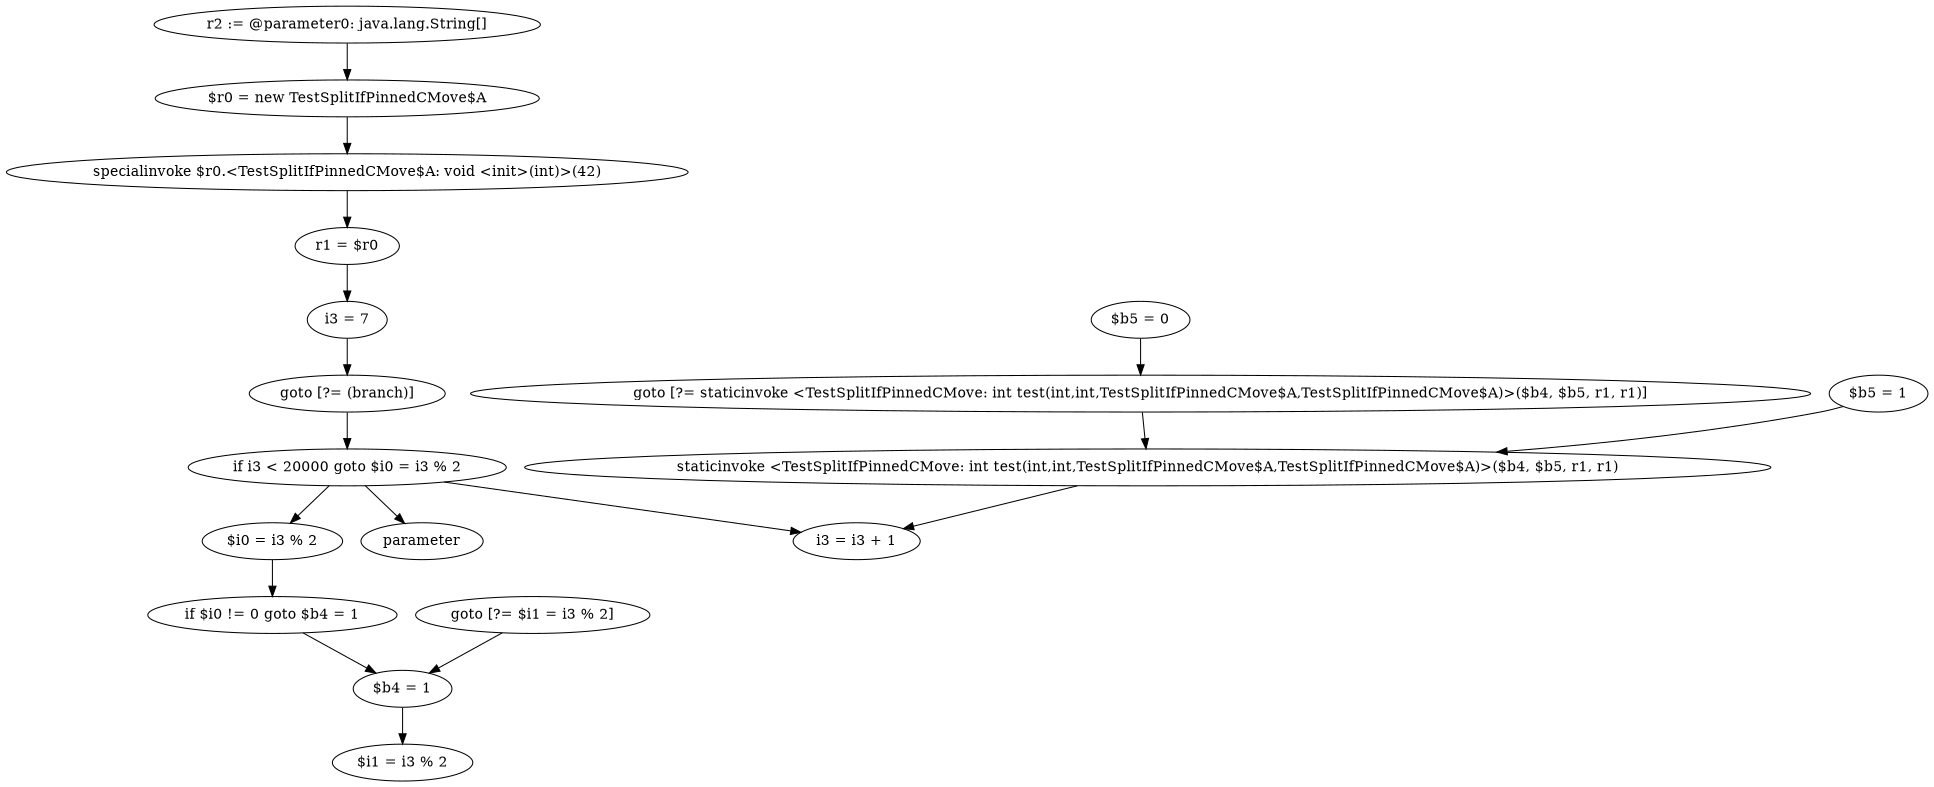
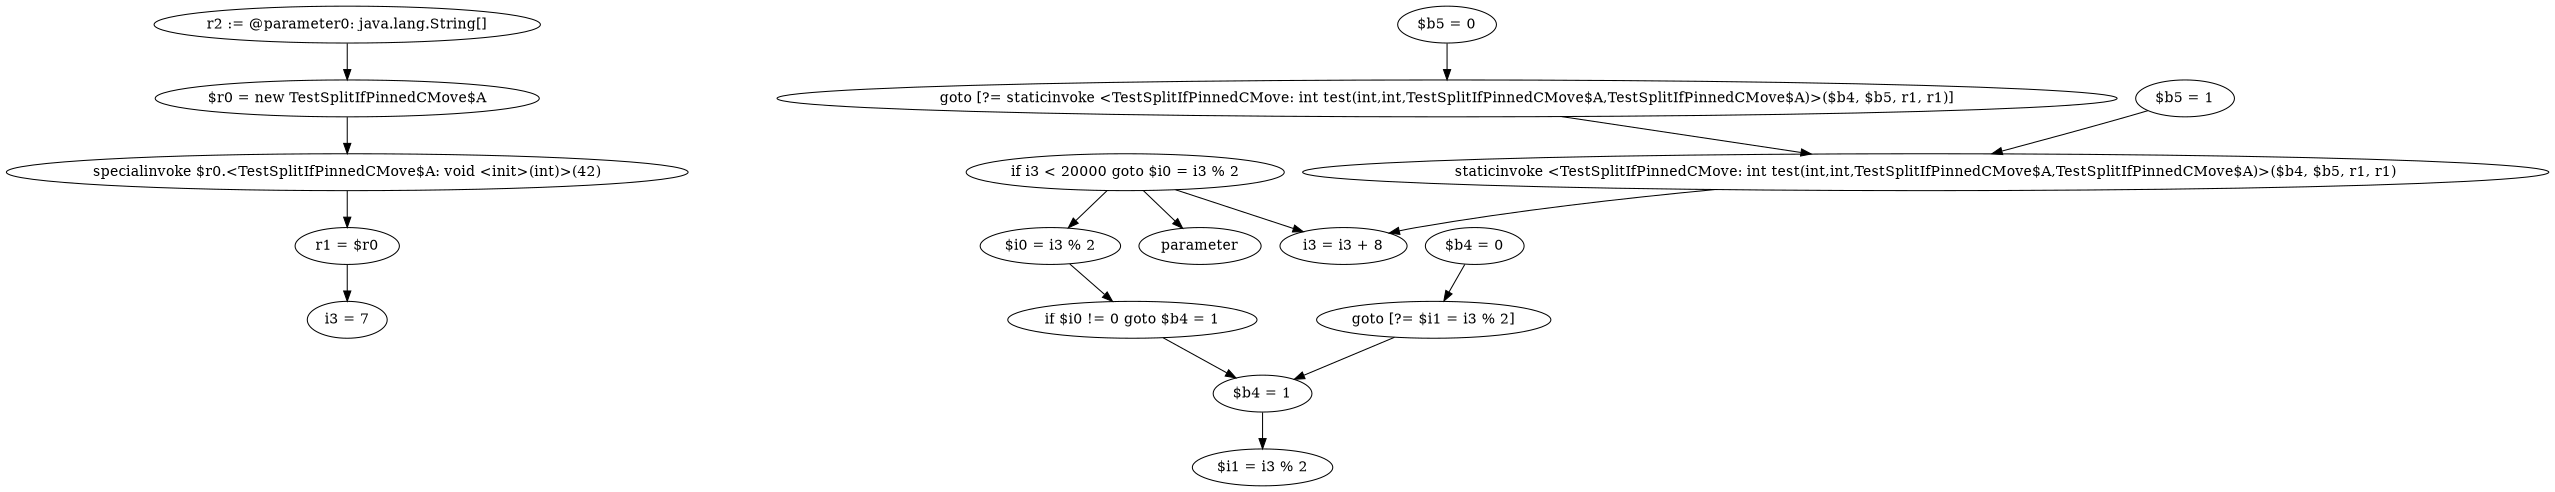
none -> (1475, 246)
(347, 394) -> none
(857, 541) -> (1344, 246)
